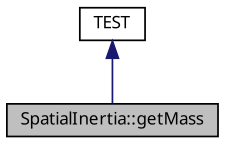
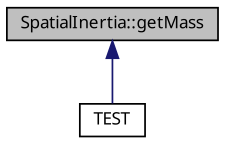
(112, 81) -> (112, 81)
